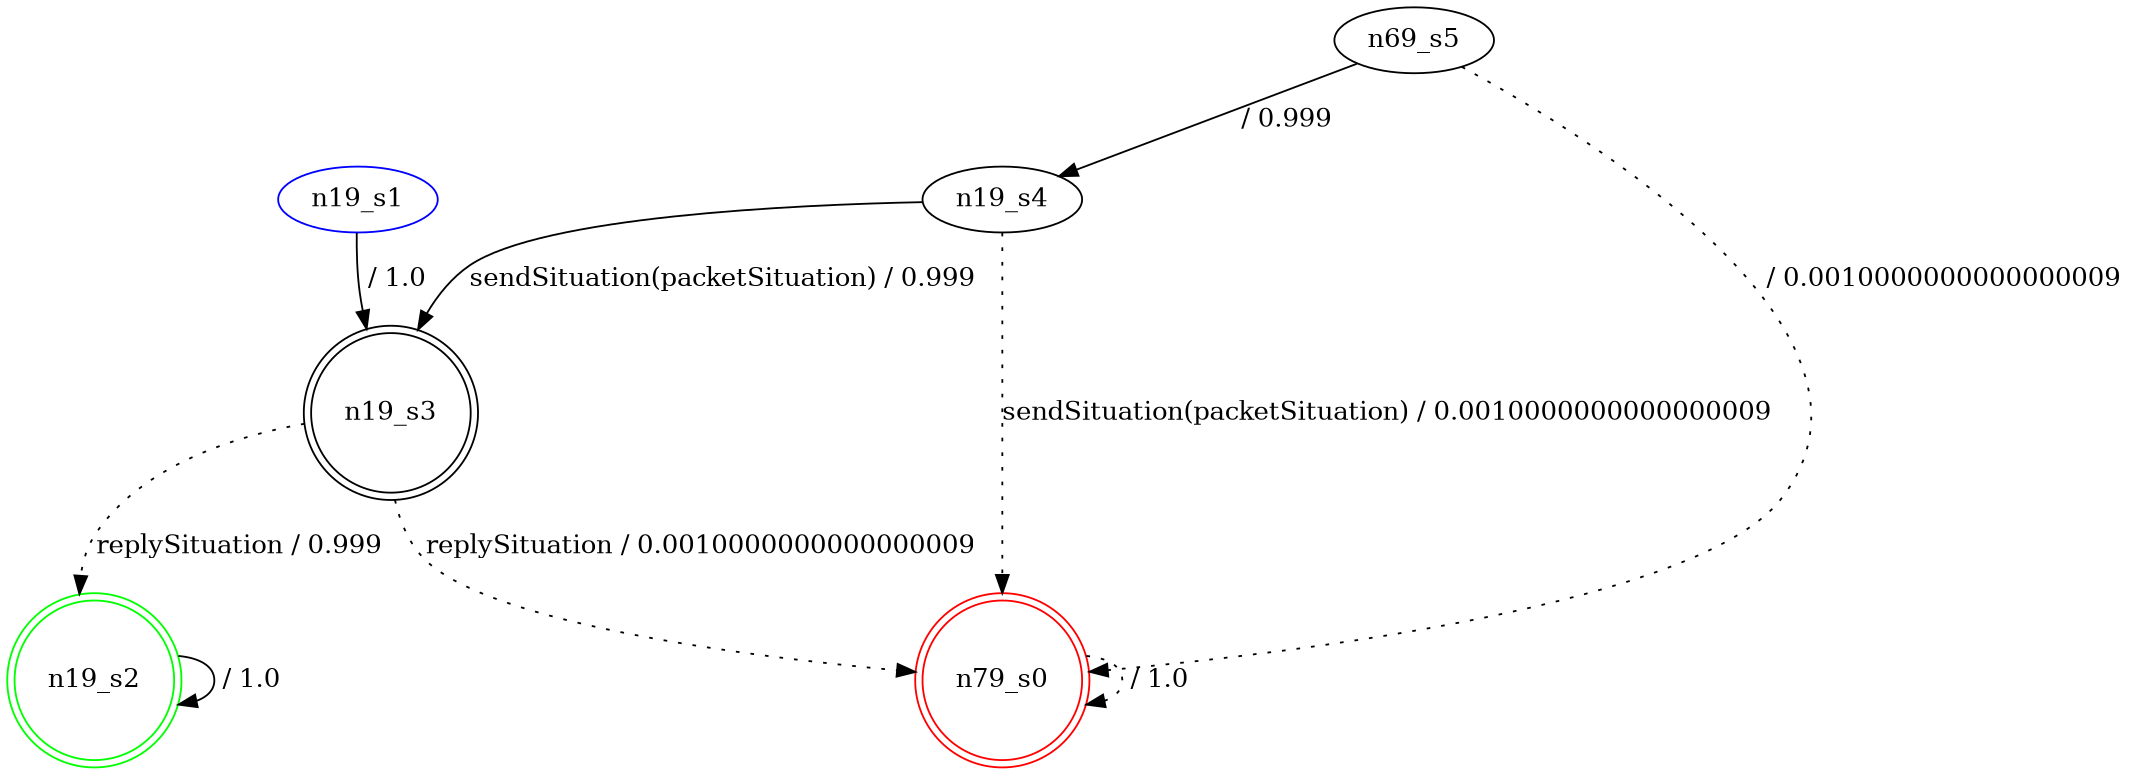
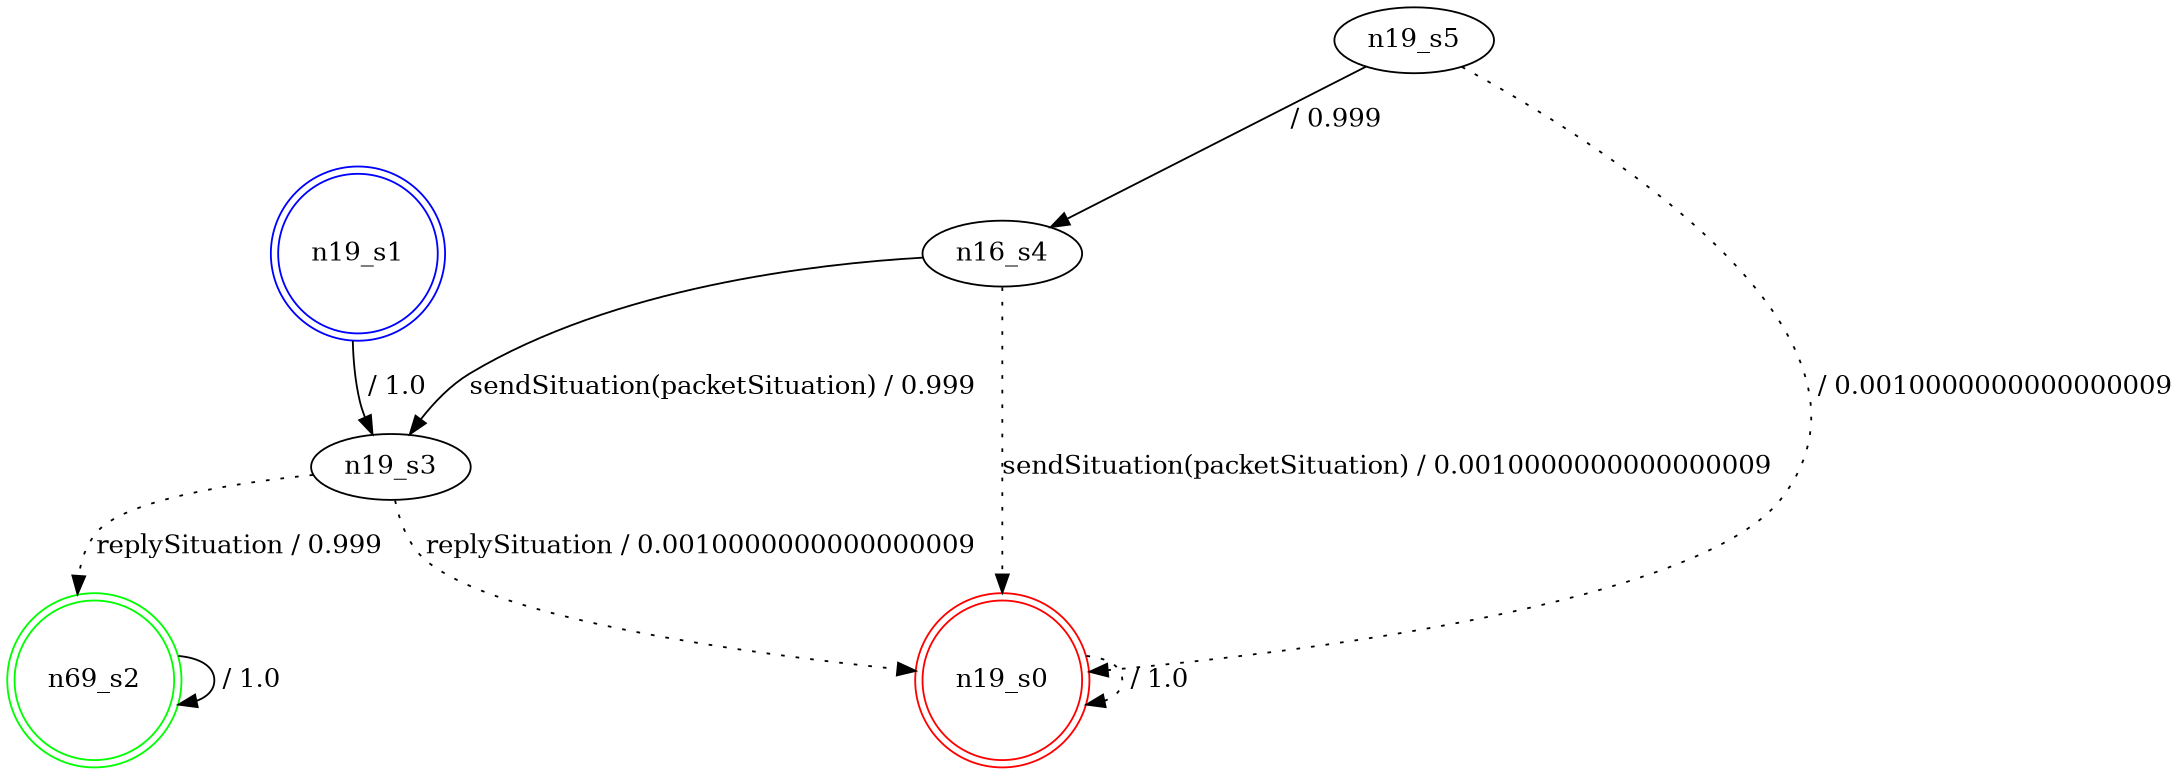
(1414, 40) -> (1414, 40)
(358, 200) -> (358, 254)
(1002, 200) -> (1002, 254)
(391, 413) -> (391, 467)
(94, 680) -> (94, 680)
(1002, 680) -> (1002, 680)
